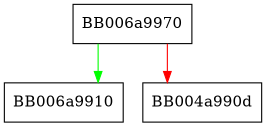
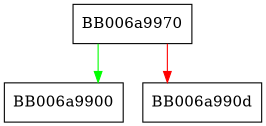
(64, 102) -> (64, 102)
(202, 102) -> (202, 102)
